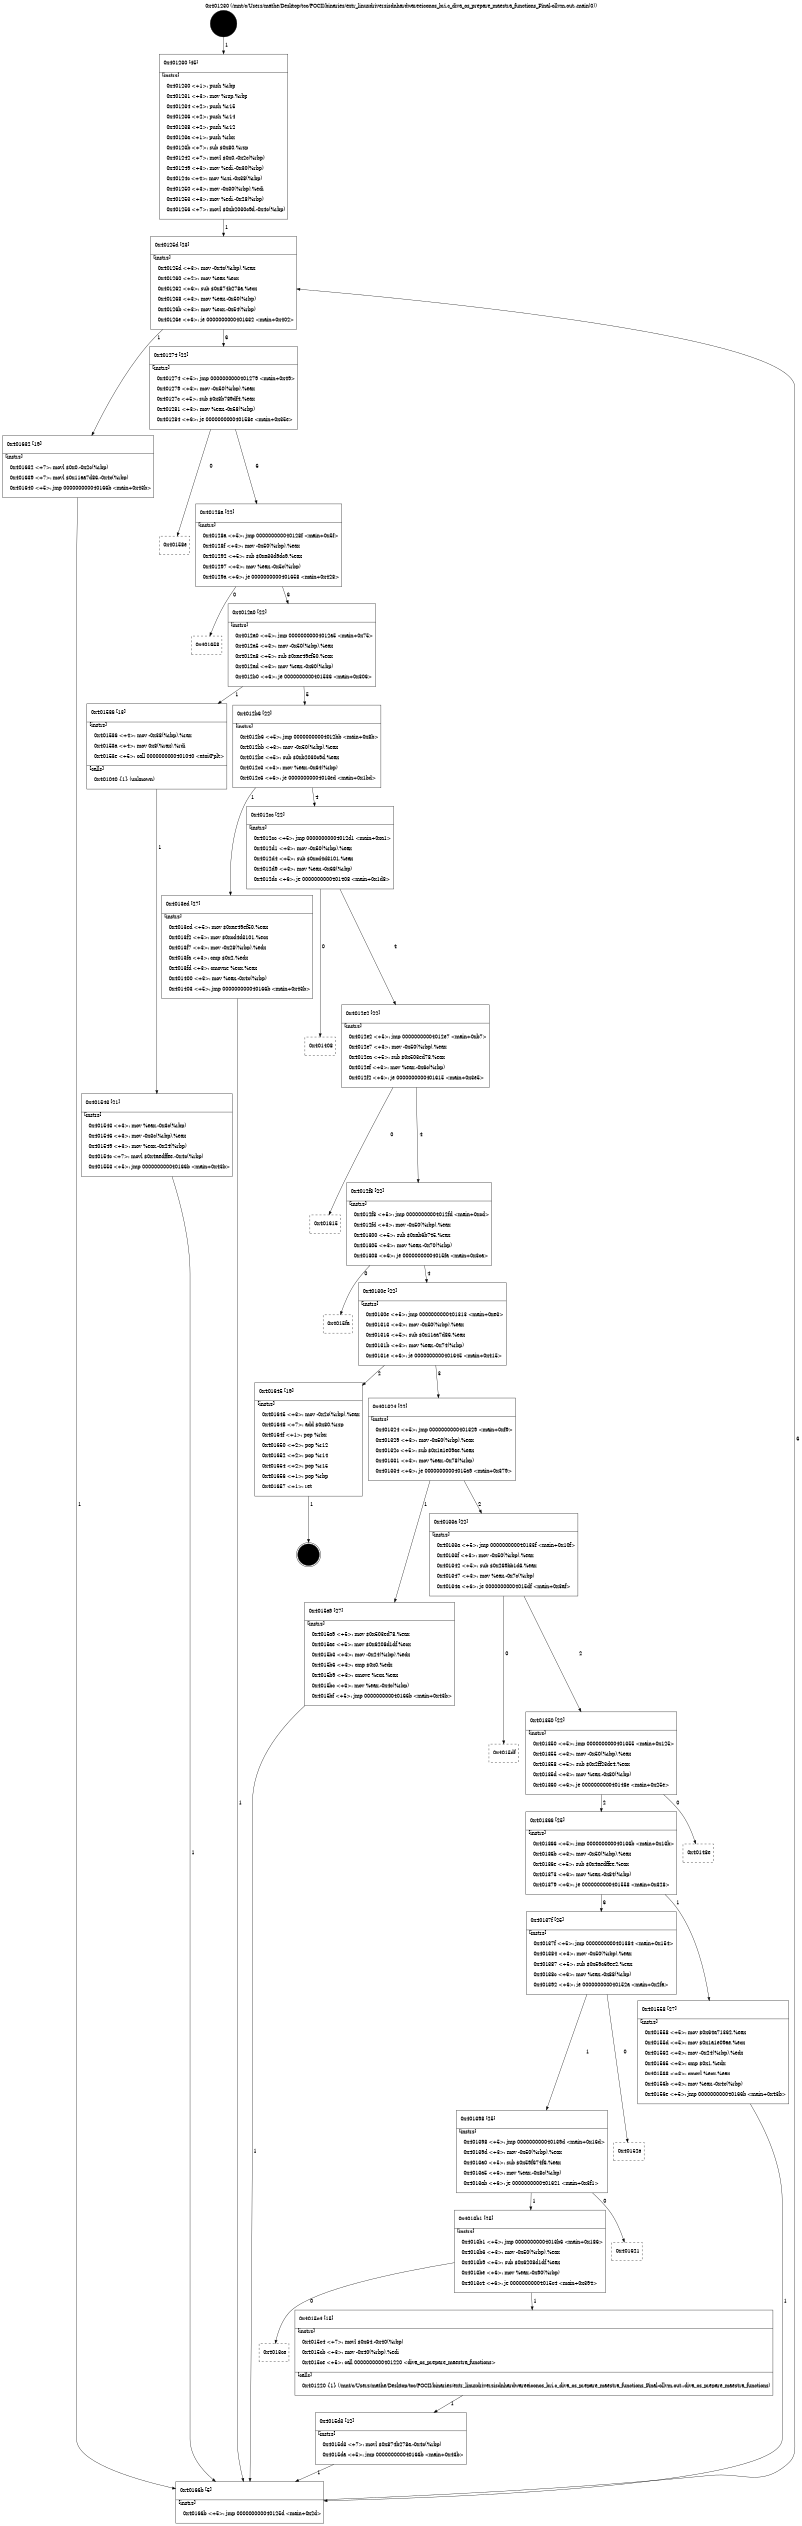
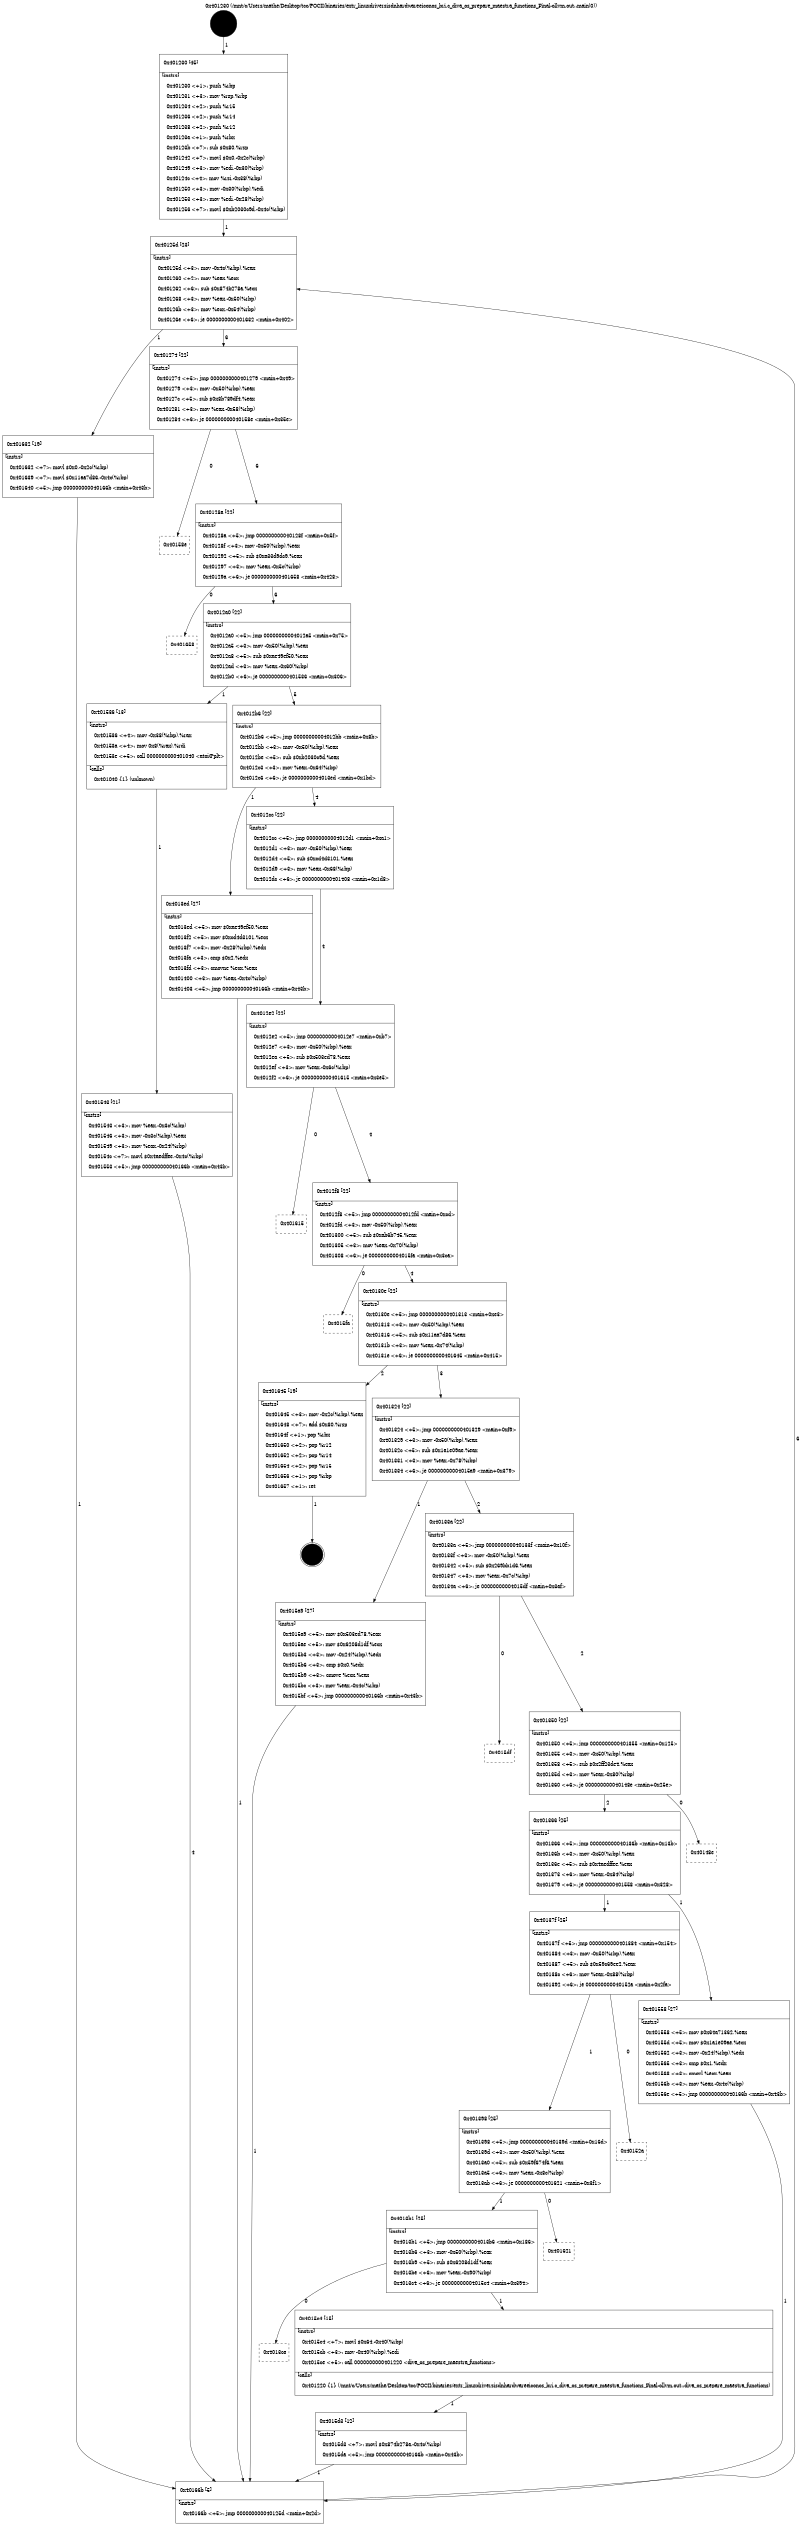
(320, 1046) -> none
(192, 1853) -> (192, 1853)
(604, 1903) -> (607, 1903)
